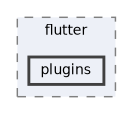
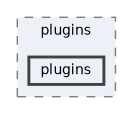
(66, 31) -> (66, 31)
